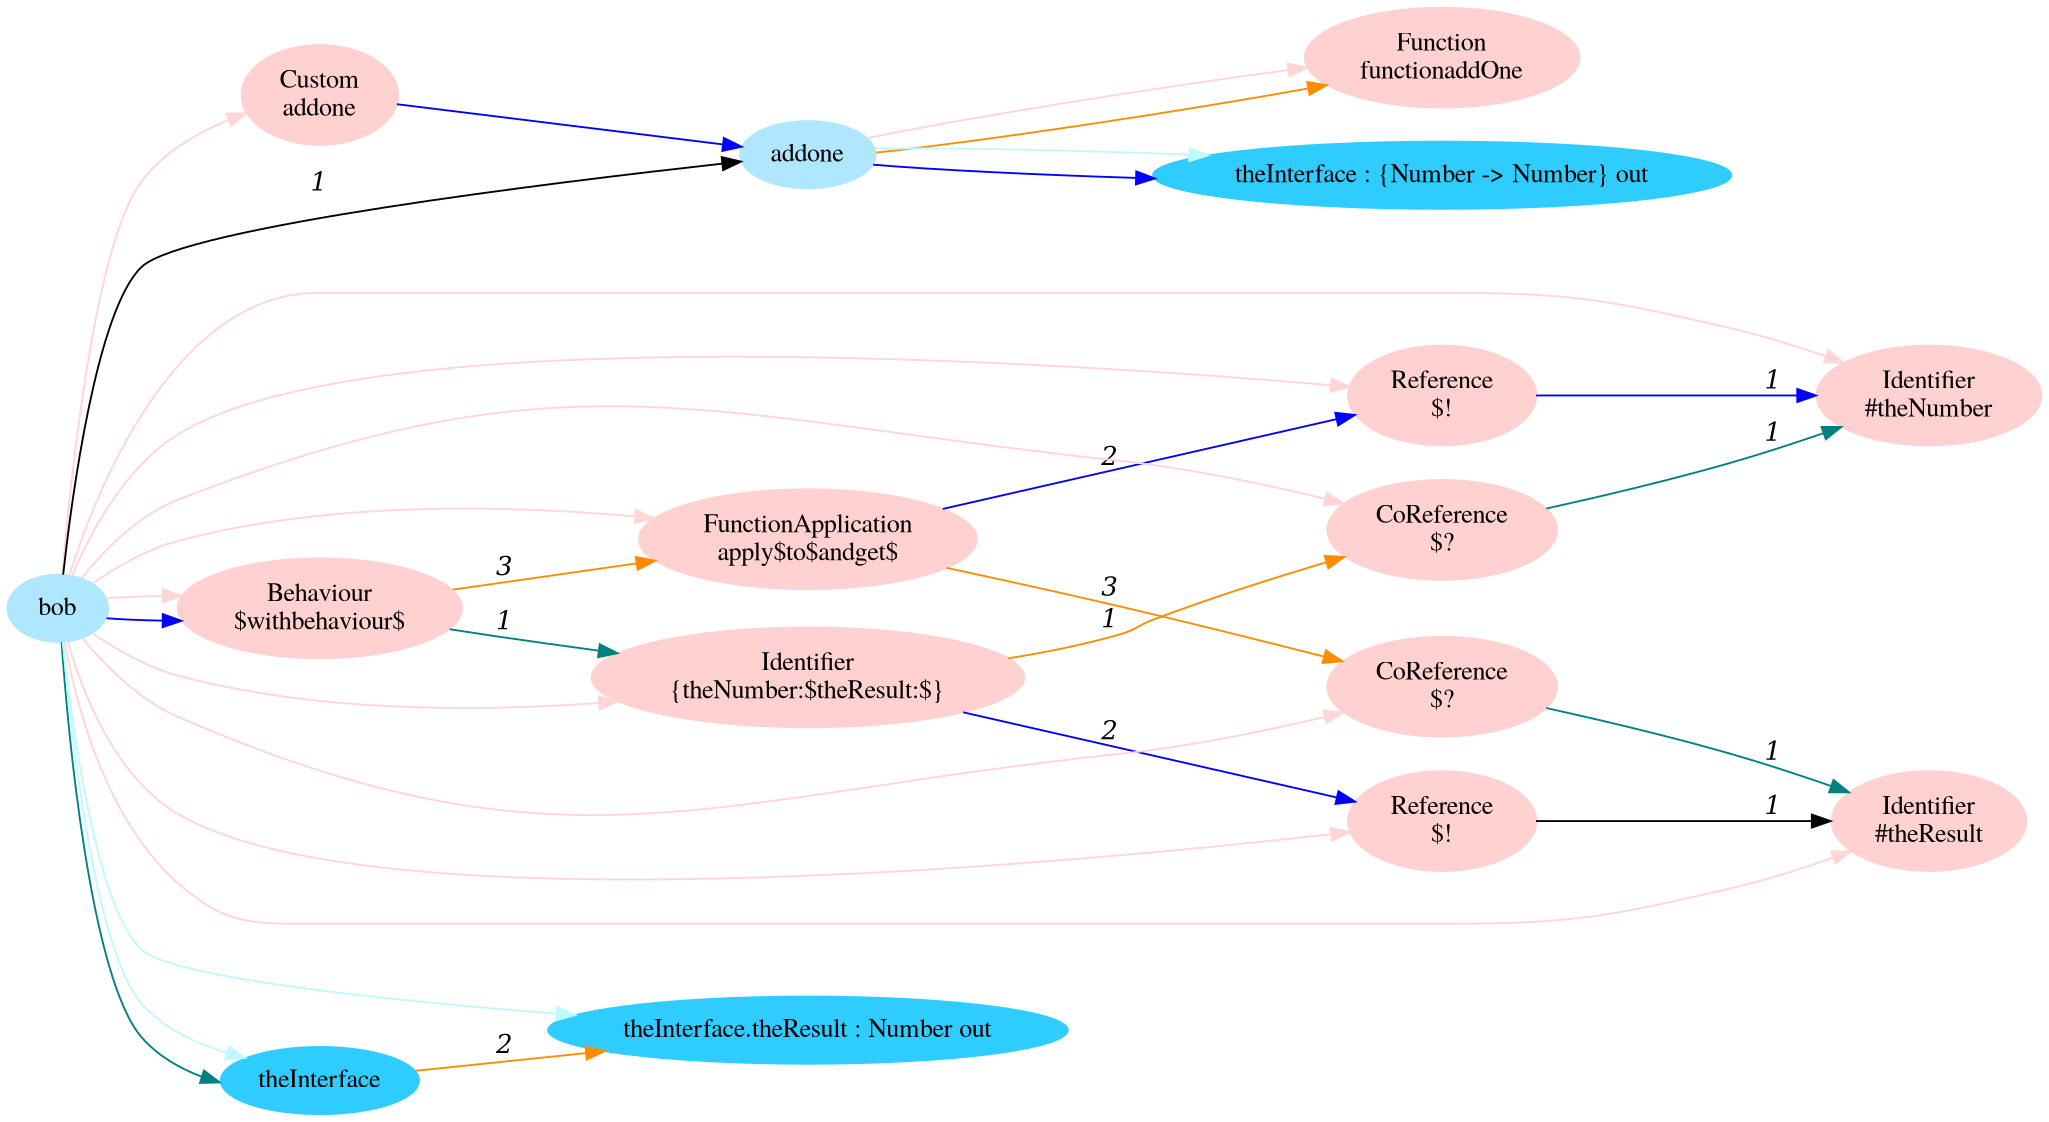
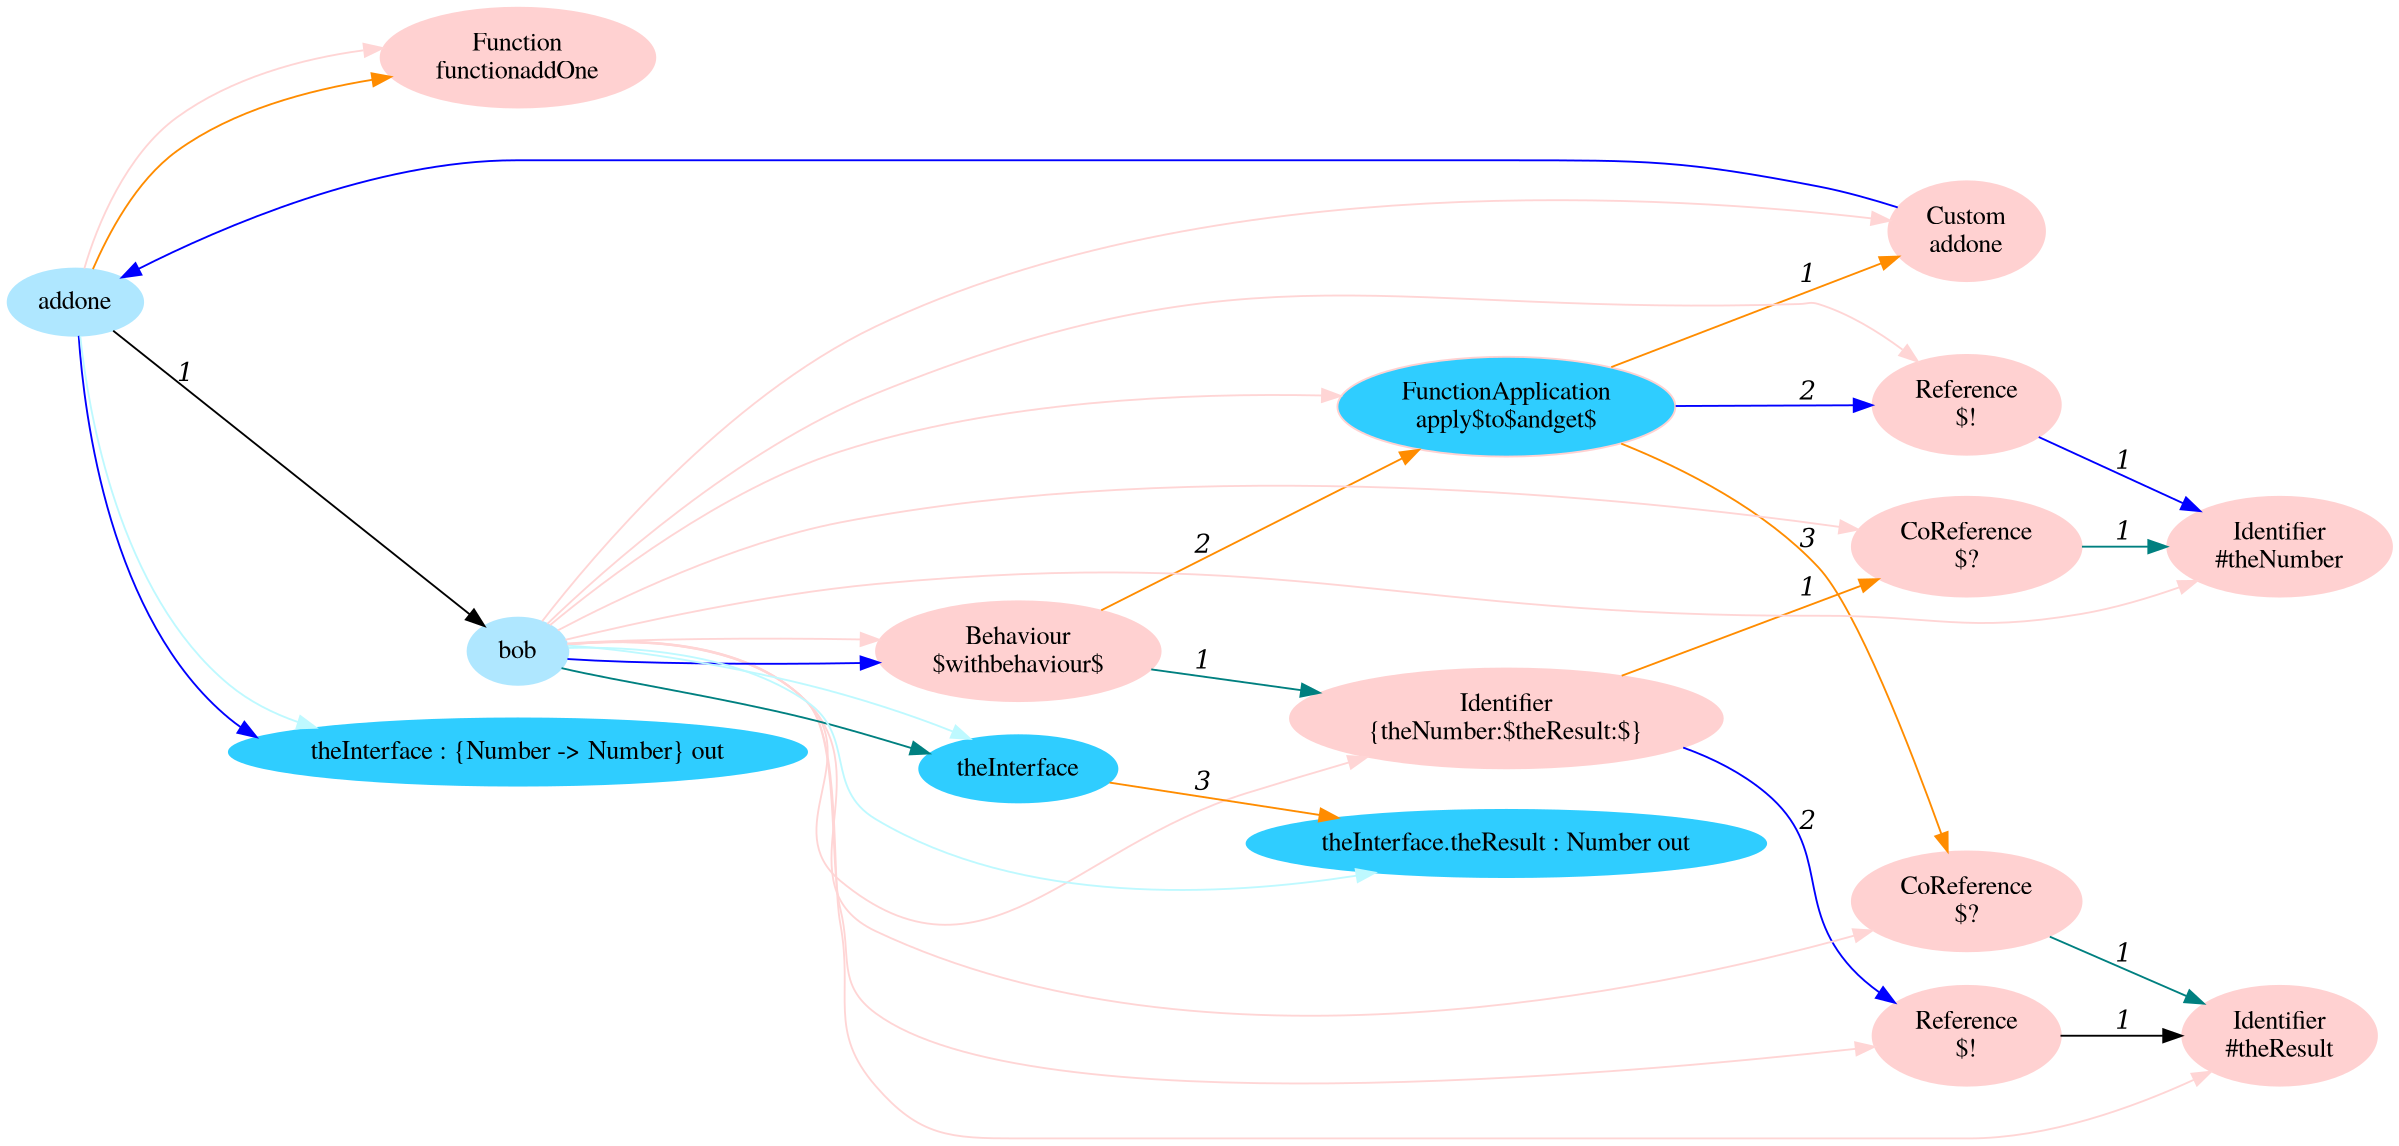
(271, 228) -> (291, 473)
none -> (1740, 318)
(808, 539) -> (1506, 407)
(505, 568) -> (1204, 546)
(505, 1046) -> (1204, 783)
